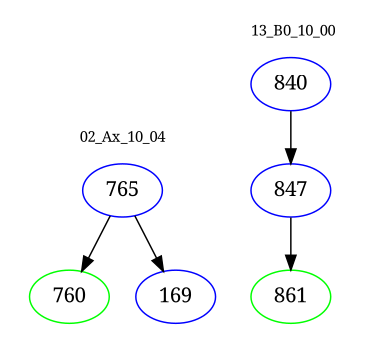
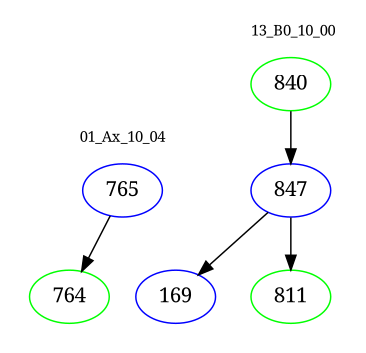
(291, 84) -> (291, 84)
(123, 138) -> (123, 138)
(146, 237) -> (249, 229)
(69, 297) -> (69, 297)
(291, 297) -> (291, 297)
